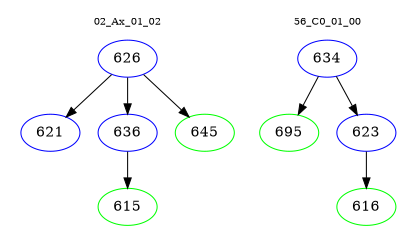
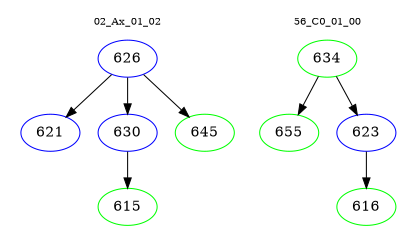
(327, 59) -> (327, 59)
(128, 133) -> (128, 133)
(289, 133) -> (289, 133)
